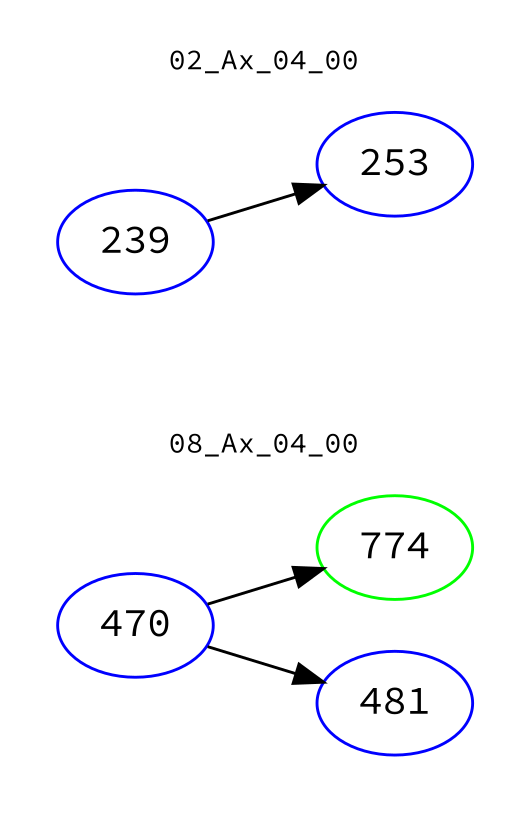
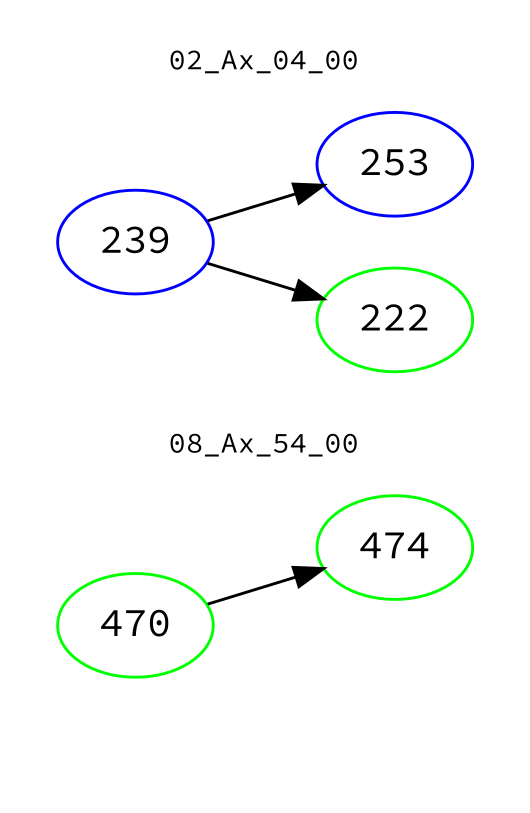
none -> (395, 320)
(265, 445) -> (265, 445)
(395, 548) -> (395, 548)
(135, 625) -> (135, 625)
(395, 703) -> none
